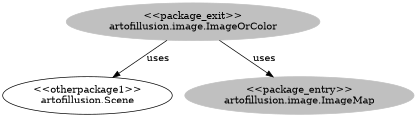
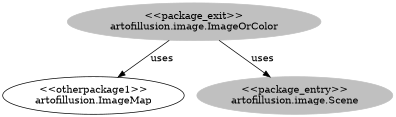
(87, 95) -> (93, 95)
(299, 95) -> (295, 95)
